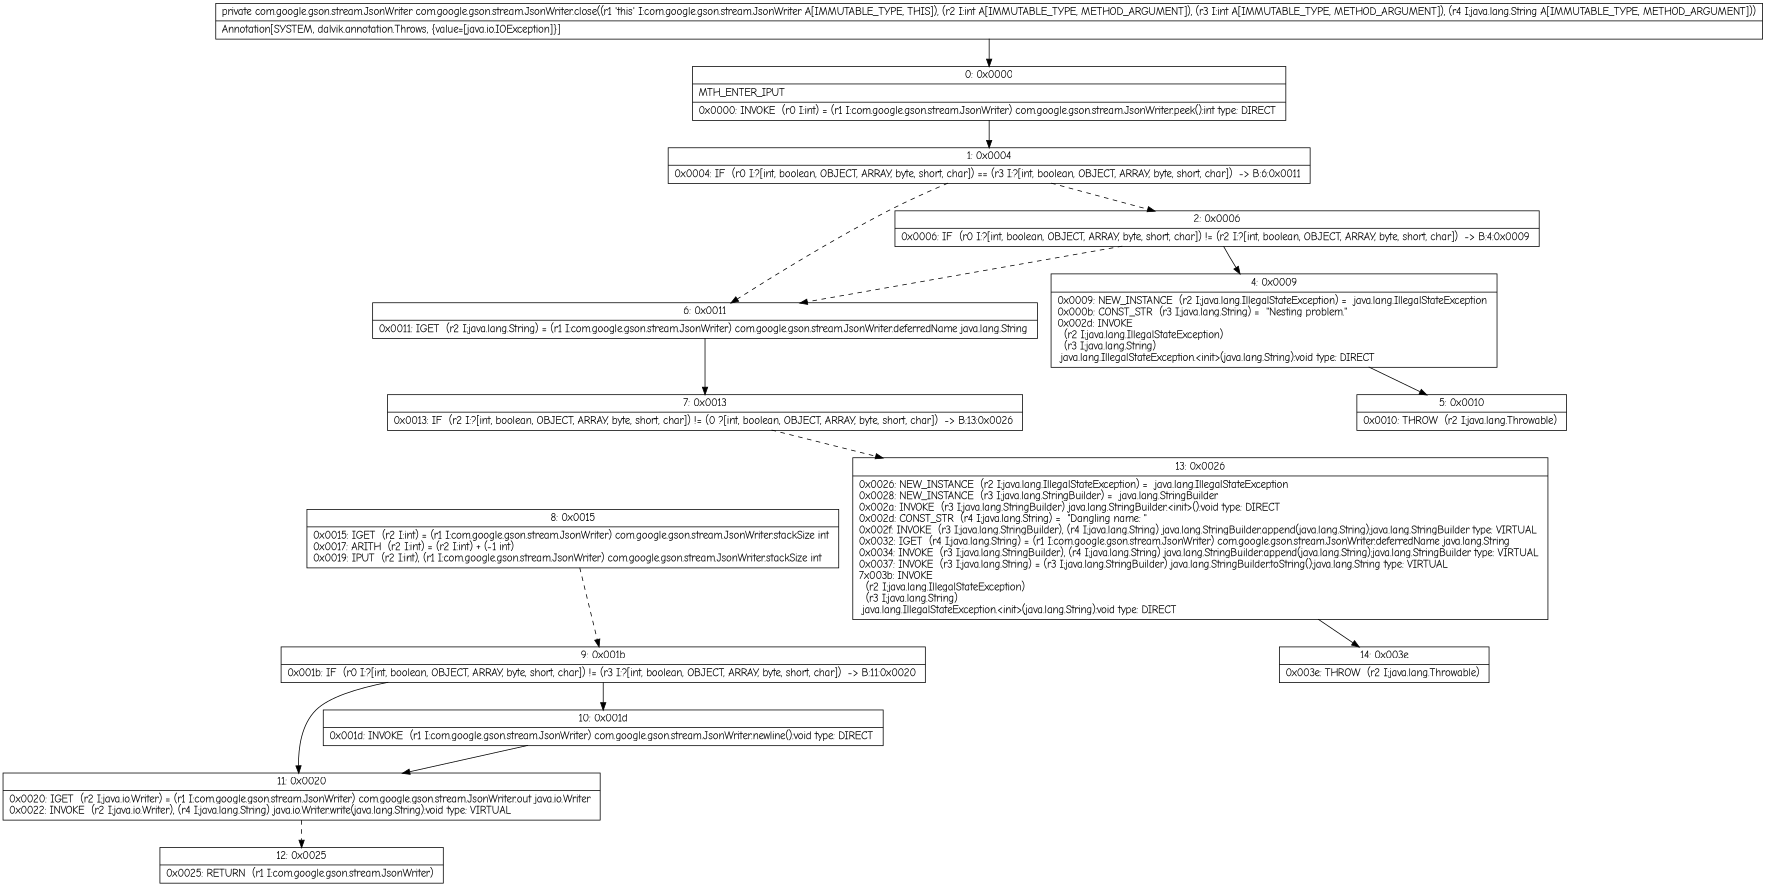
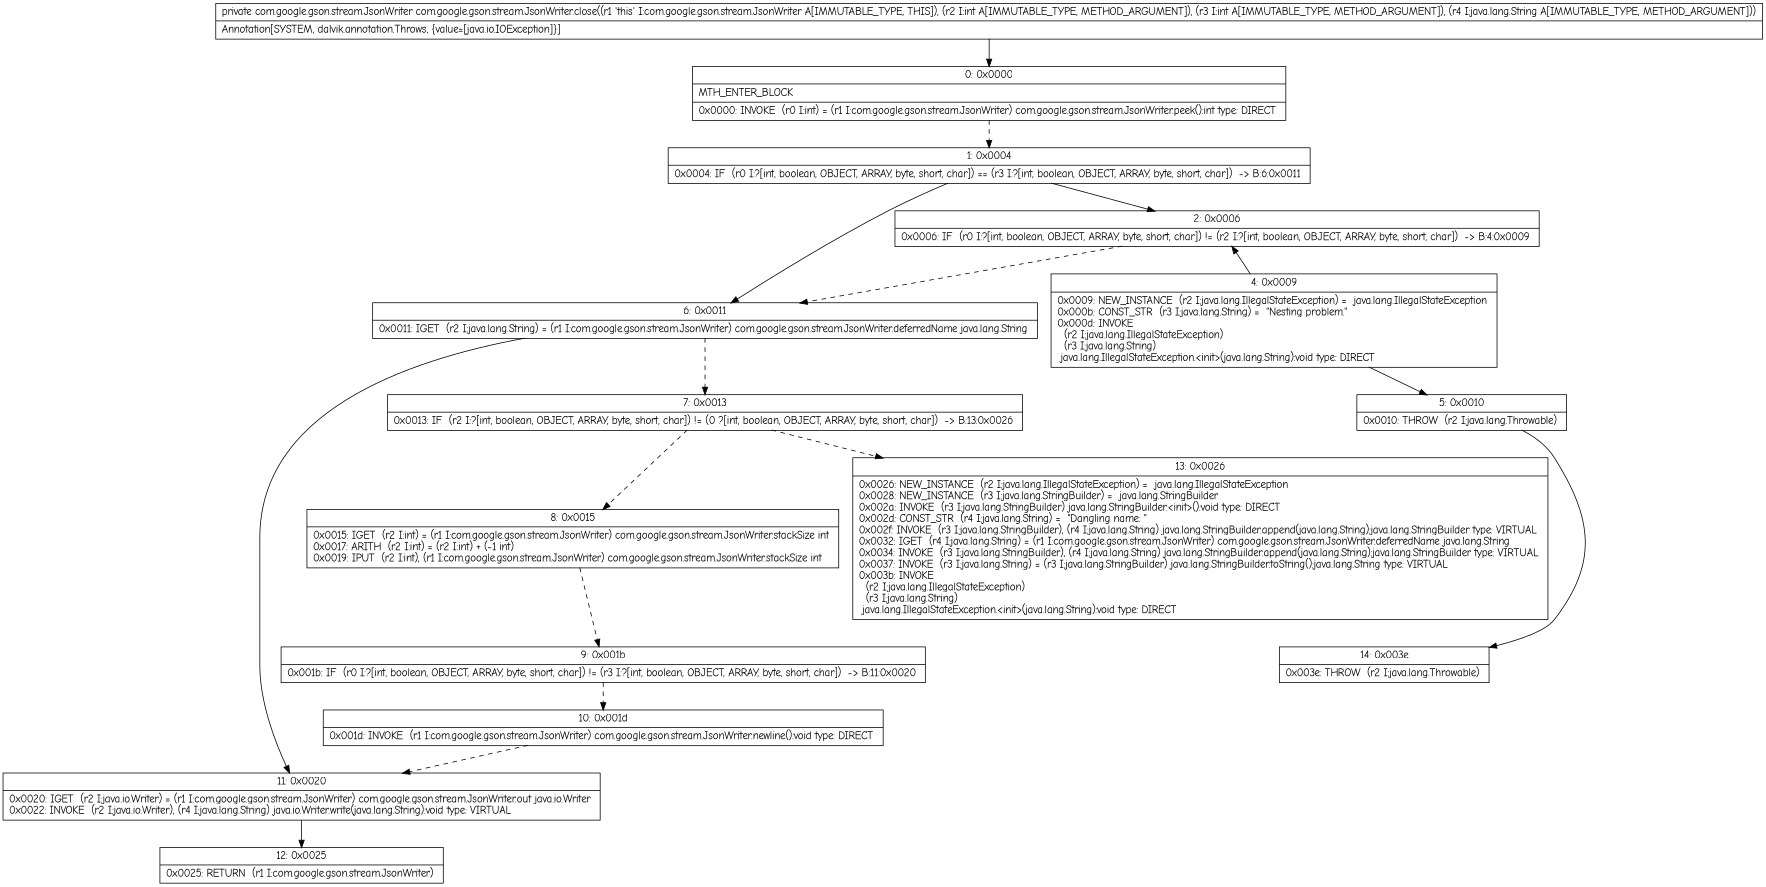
(742, 93) -> (746, 93)
(989, 130) -> (989, 130)
(1099, 196) -> (1099, 196)
(840, 237) -> (840, 237)
(1230, 257) -> (1243, 263)
(1099, 324) -> (1099, 324)
(705, 363) -> (705, 363)
none -> (648, 467)
(899, 576) -> (900, 576)
(1336, 631) -> (1585, 549)
(603, 692) -> (603, 692)
(323, 704) -> (275, 476)
(469, 759) -> (469, 759)
(302, 830) -> (302, 830)
